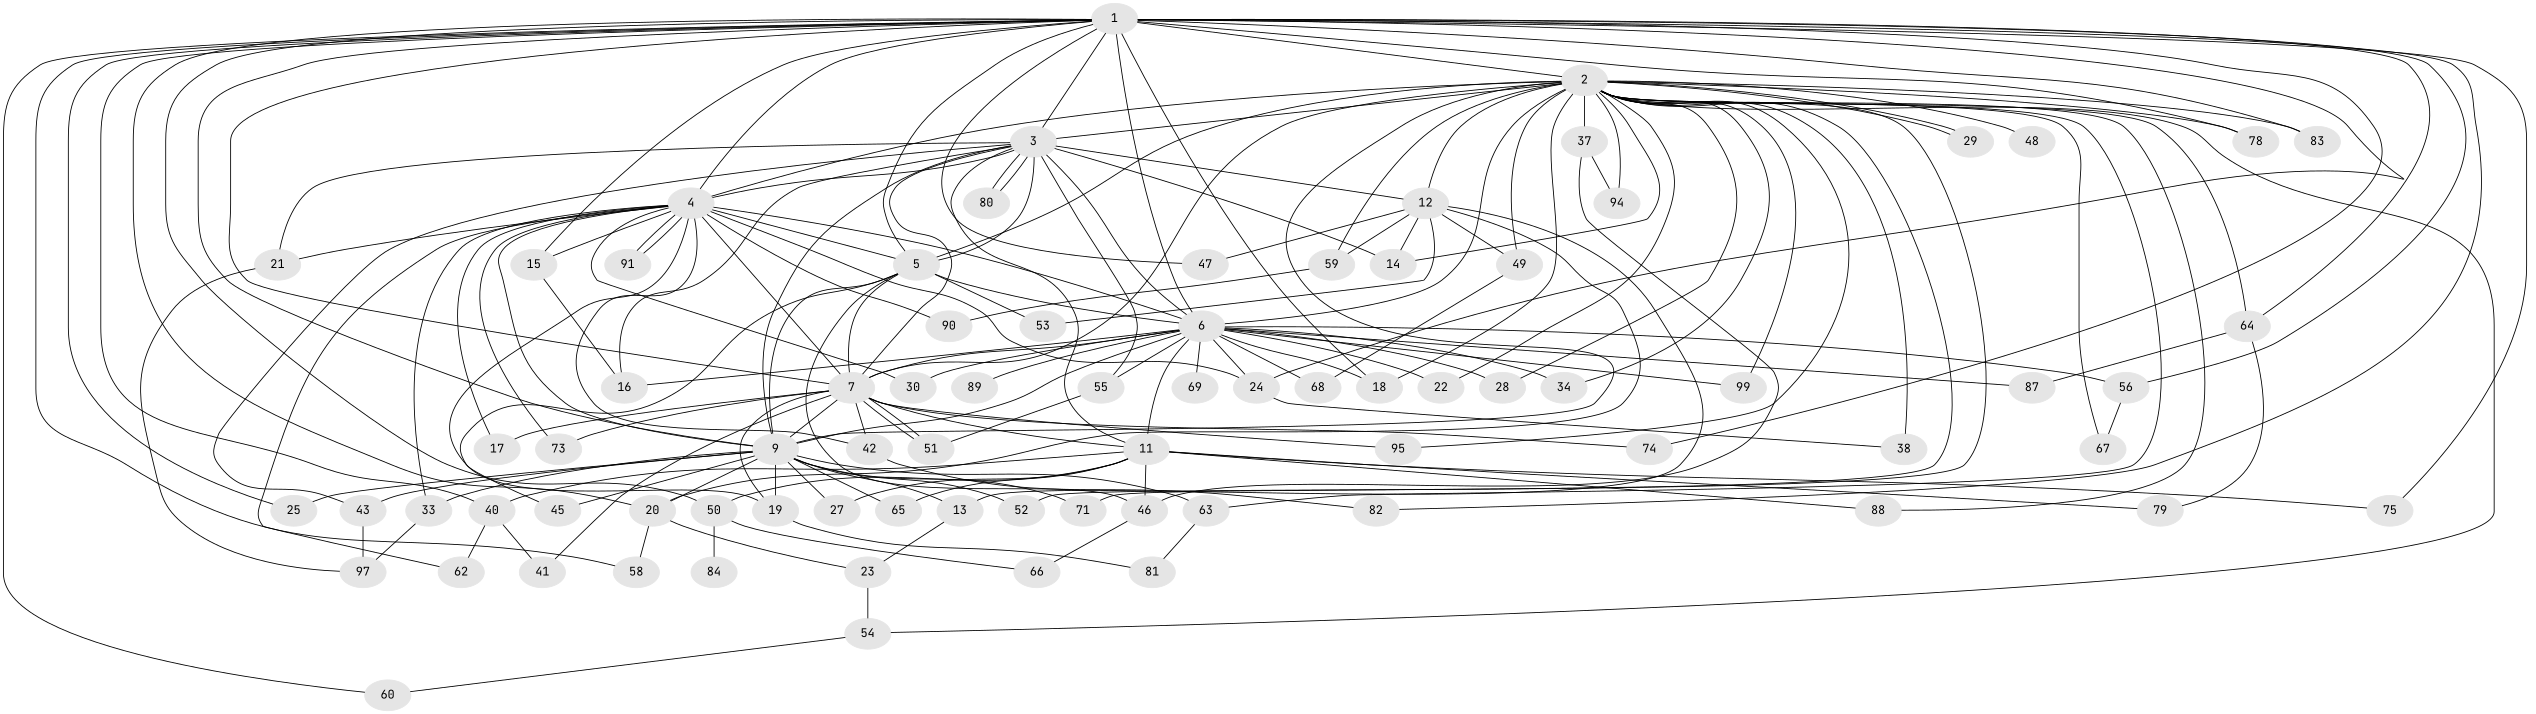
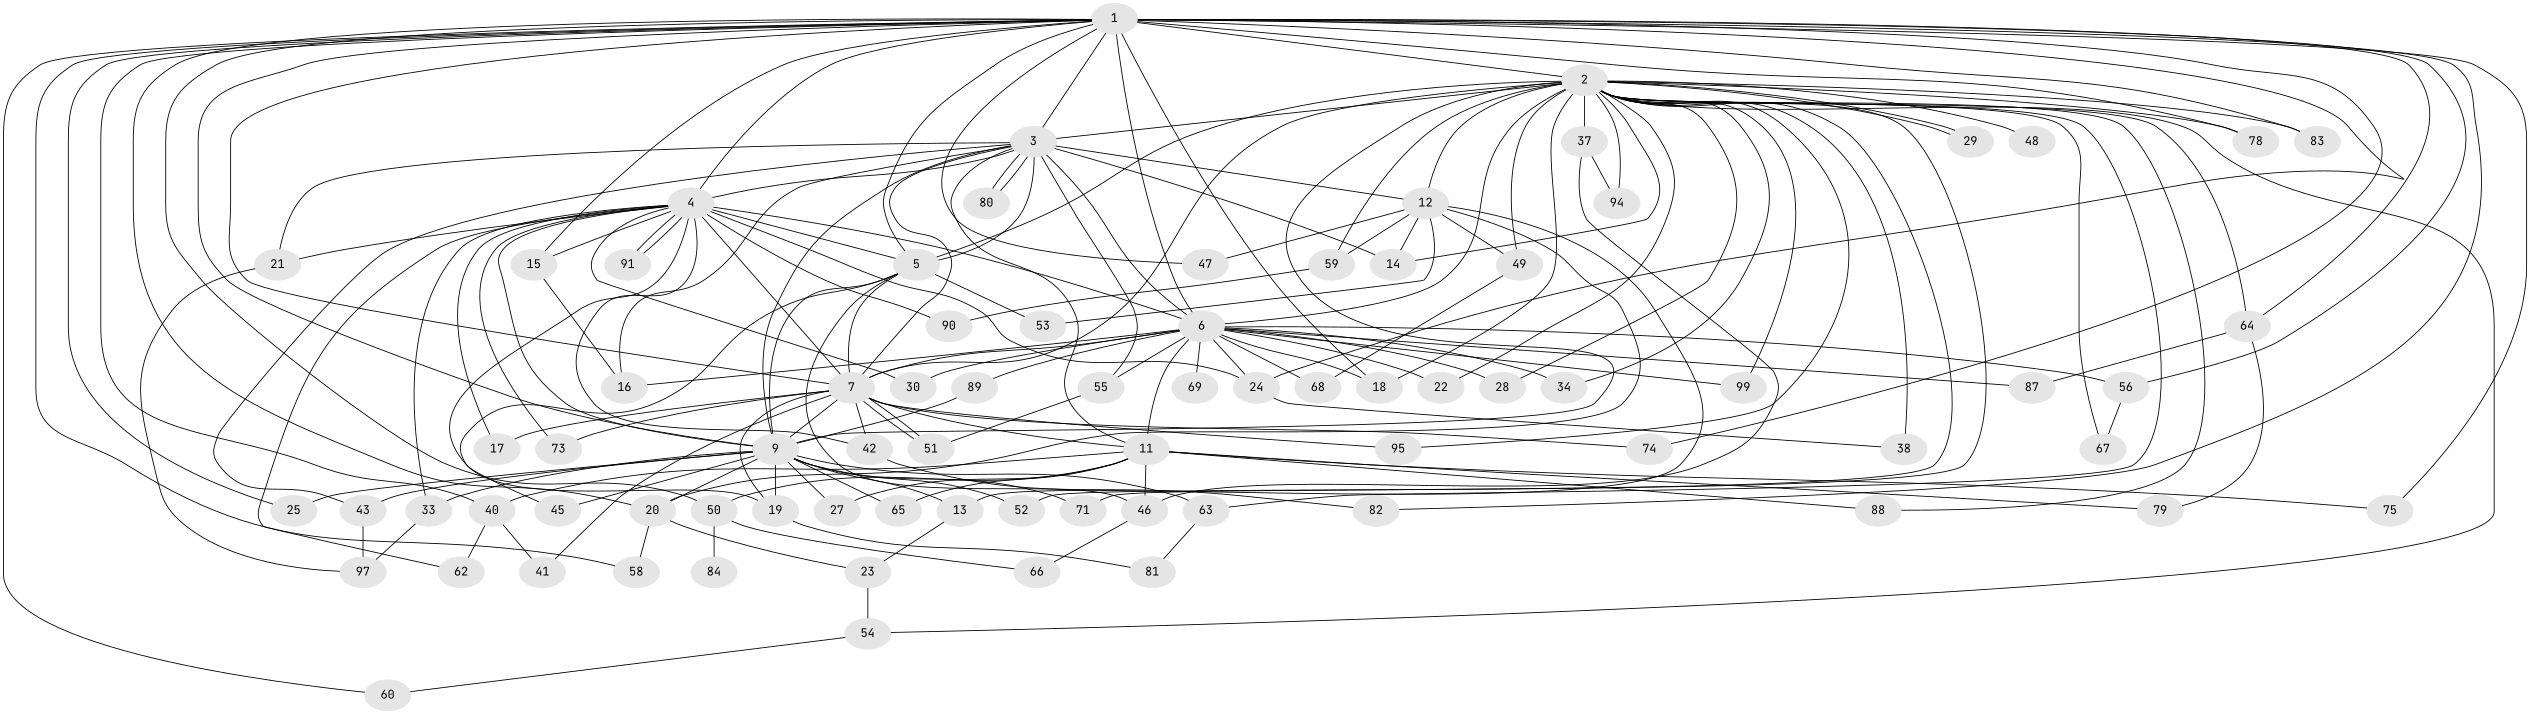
(1154, 107) -> none
(1038, 301) -> none
(994, 406) -> (877, 423)
